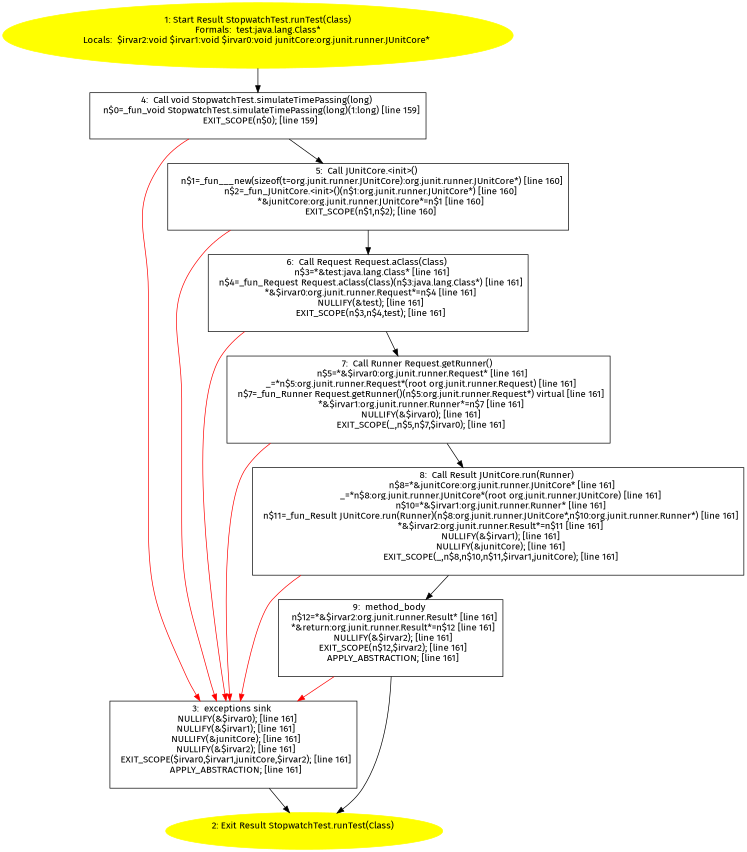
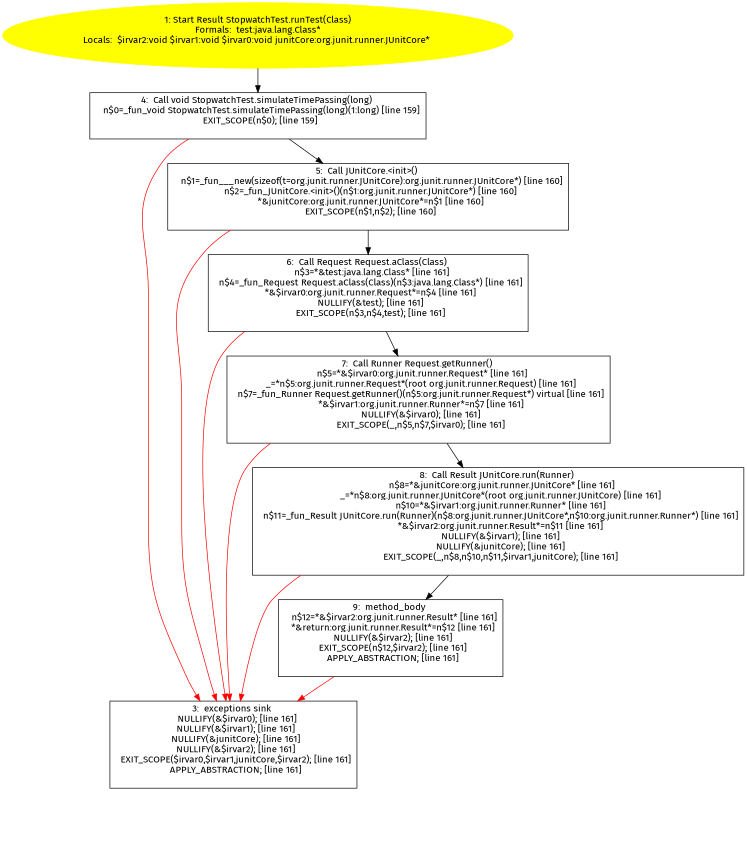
(304, 831) -> none
